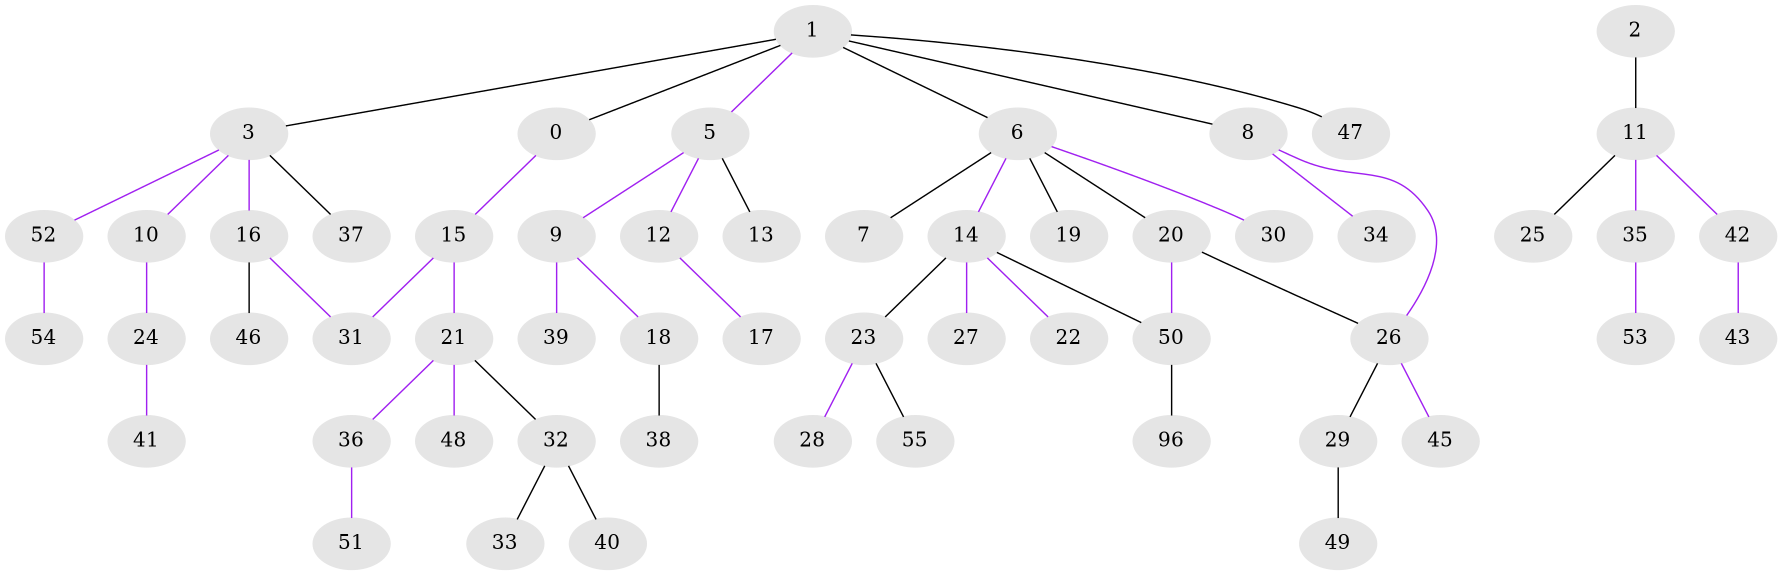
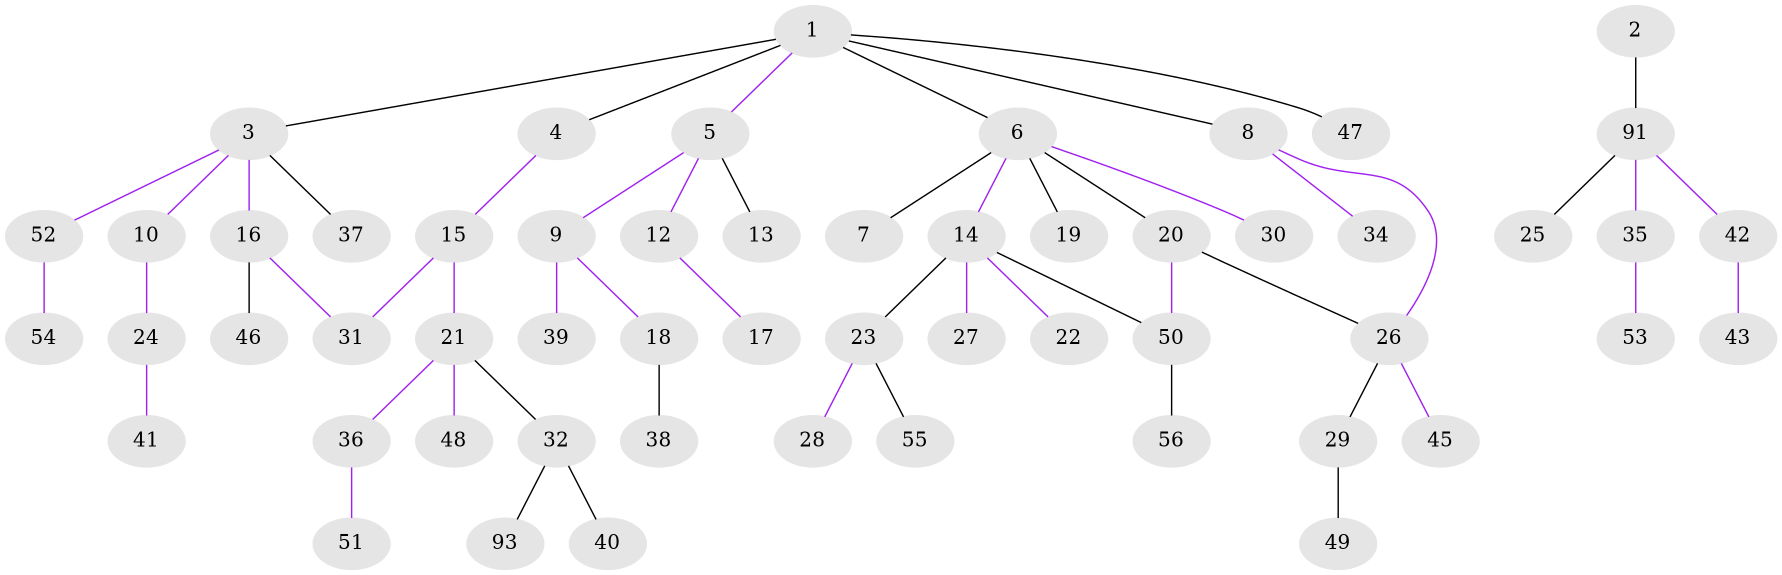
(557, 134) -> (557, 134)
(1636, 134) -> (1636, 134)
(1172, 441) -> (1172, 441)
(505, 544) -> (505, 544)
